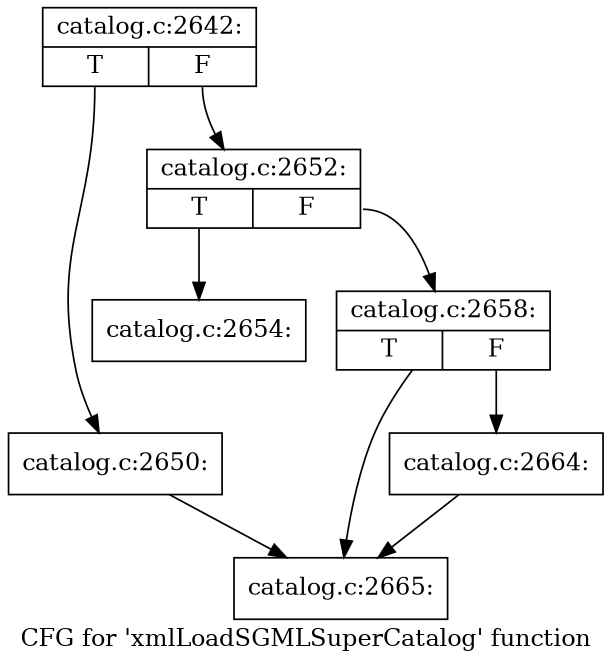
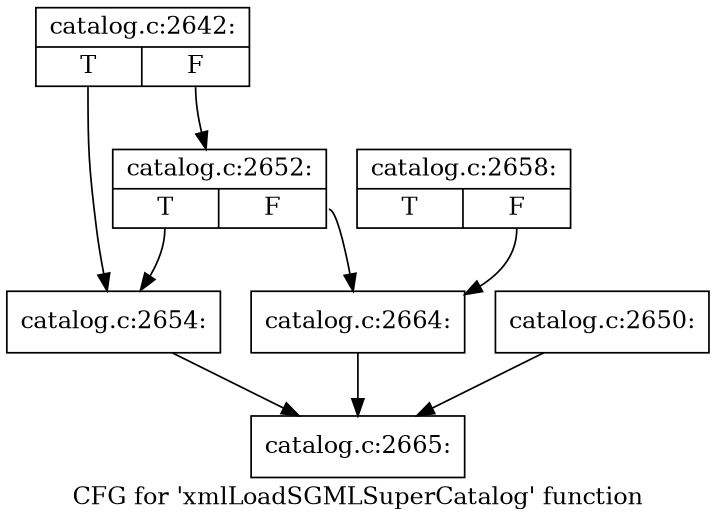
(405, 231) -> (343, 240)
(72, 253) -> (91, 181)
(368, 451) -> (228, 380)
